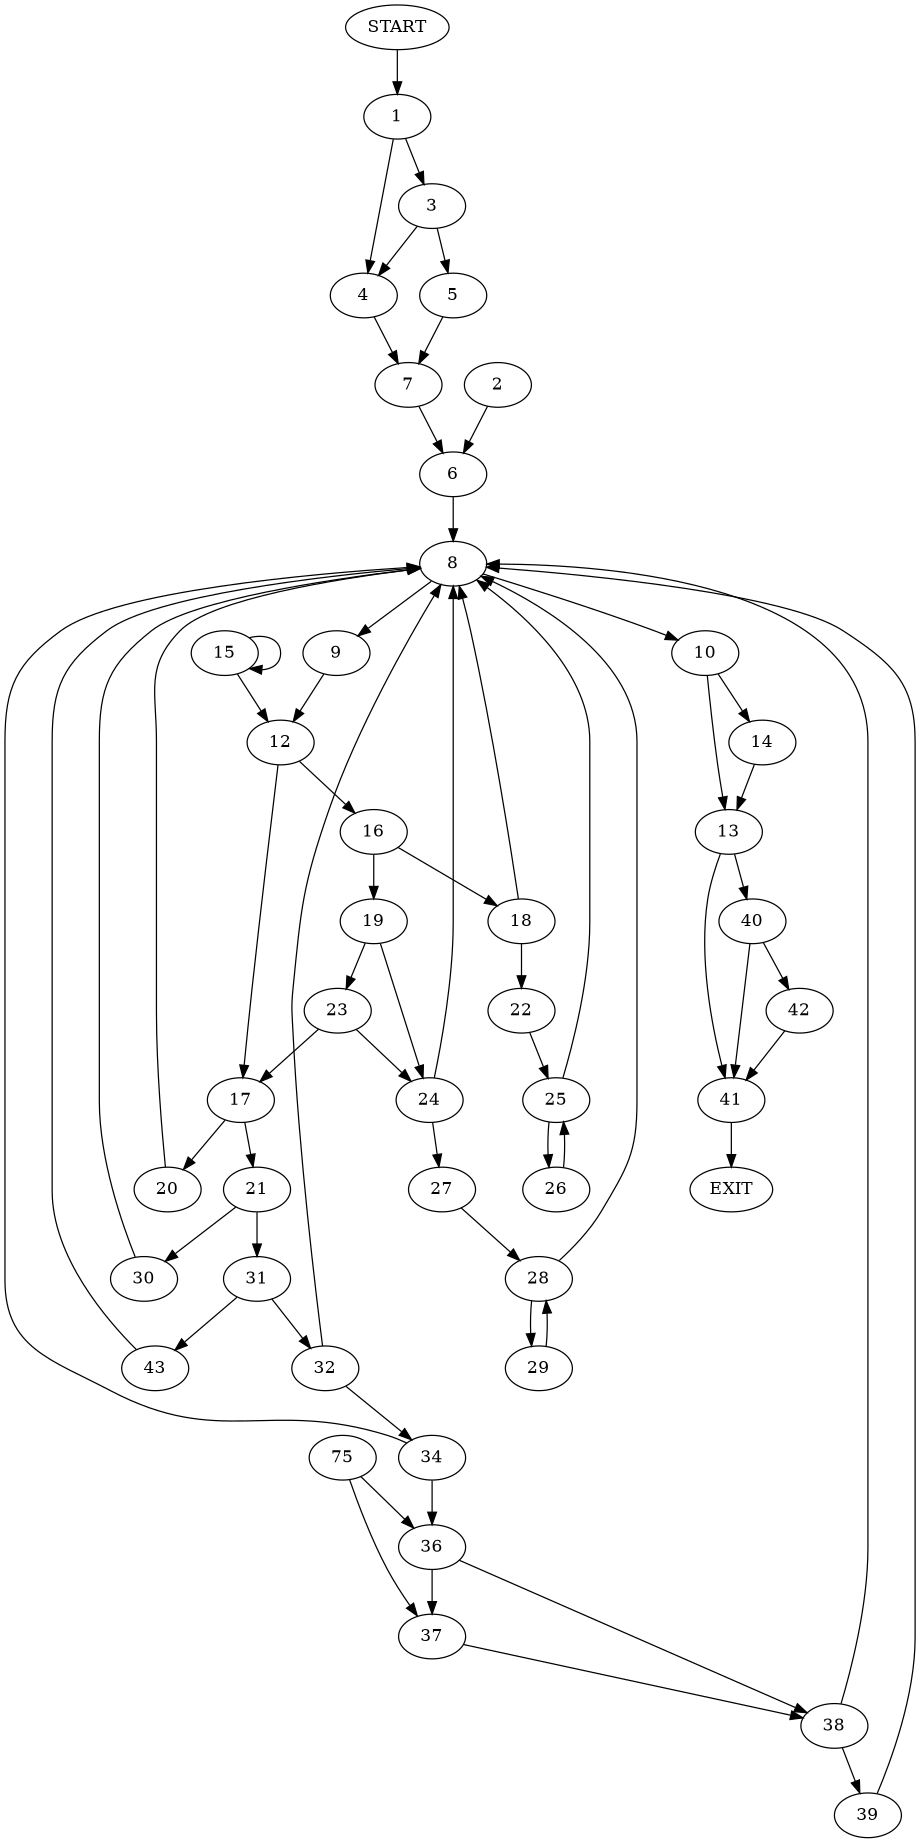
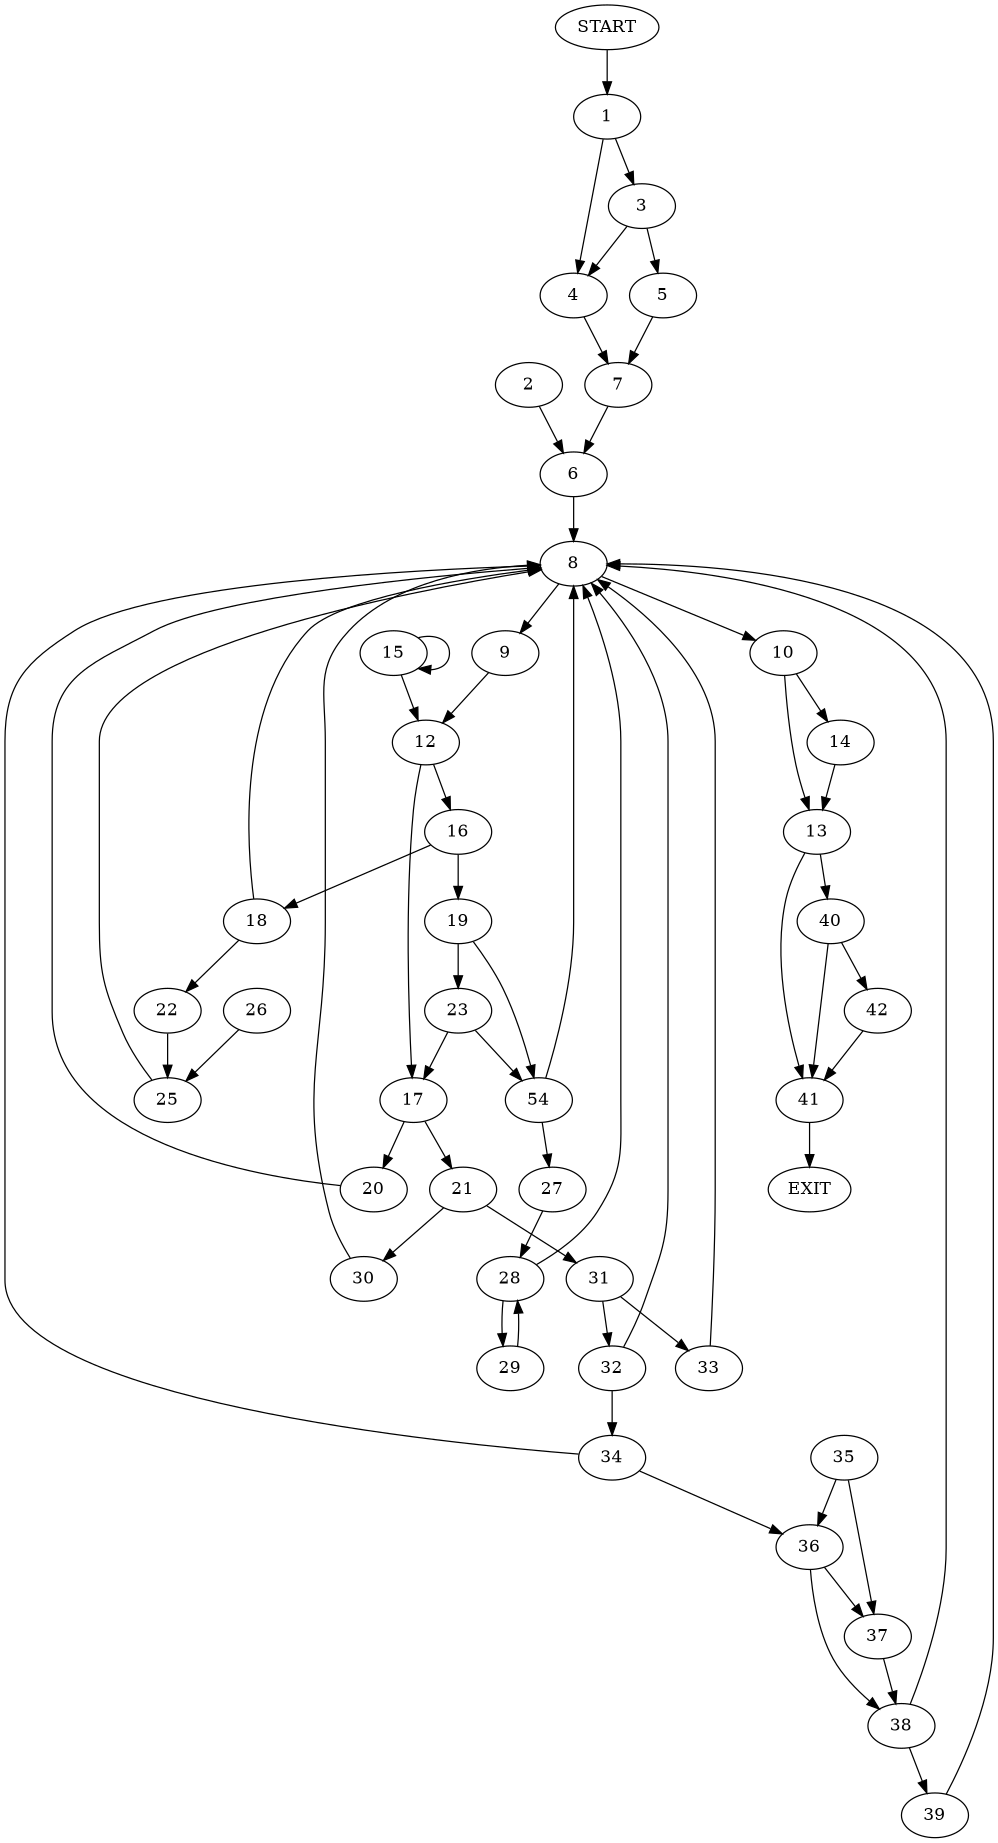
(430, 1100) -> (539, 1100)
(548, 1138) -> none
(155, 1368) -> (709, 1368)
(343, 1458) -> (844, 1458)
